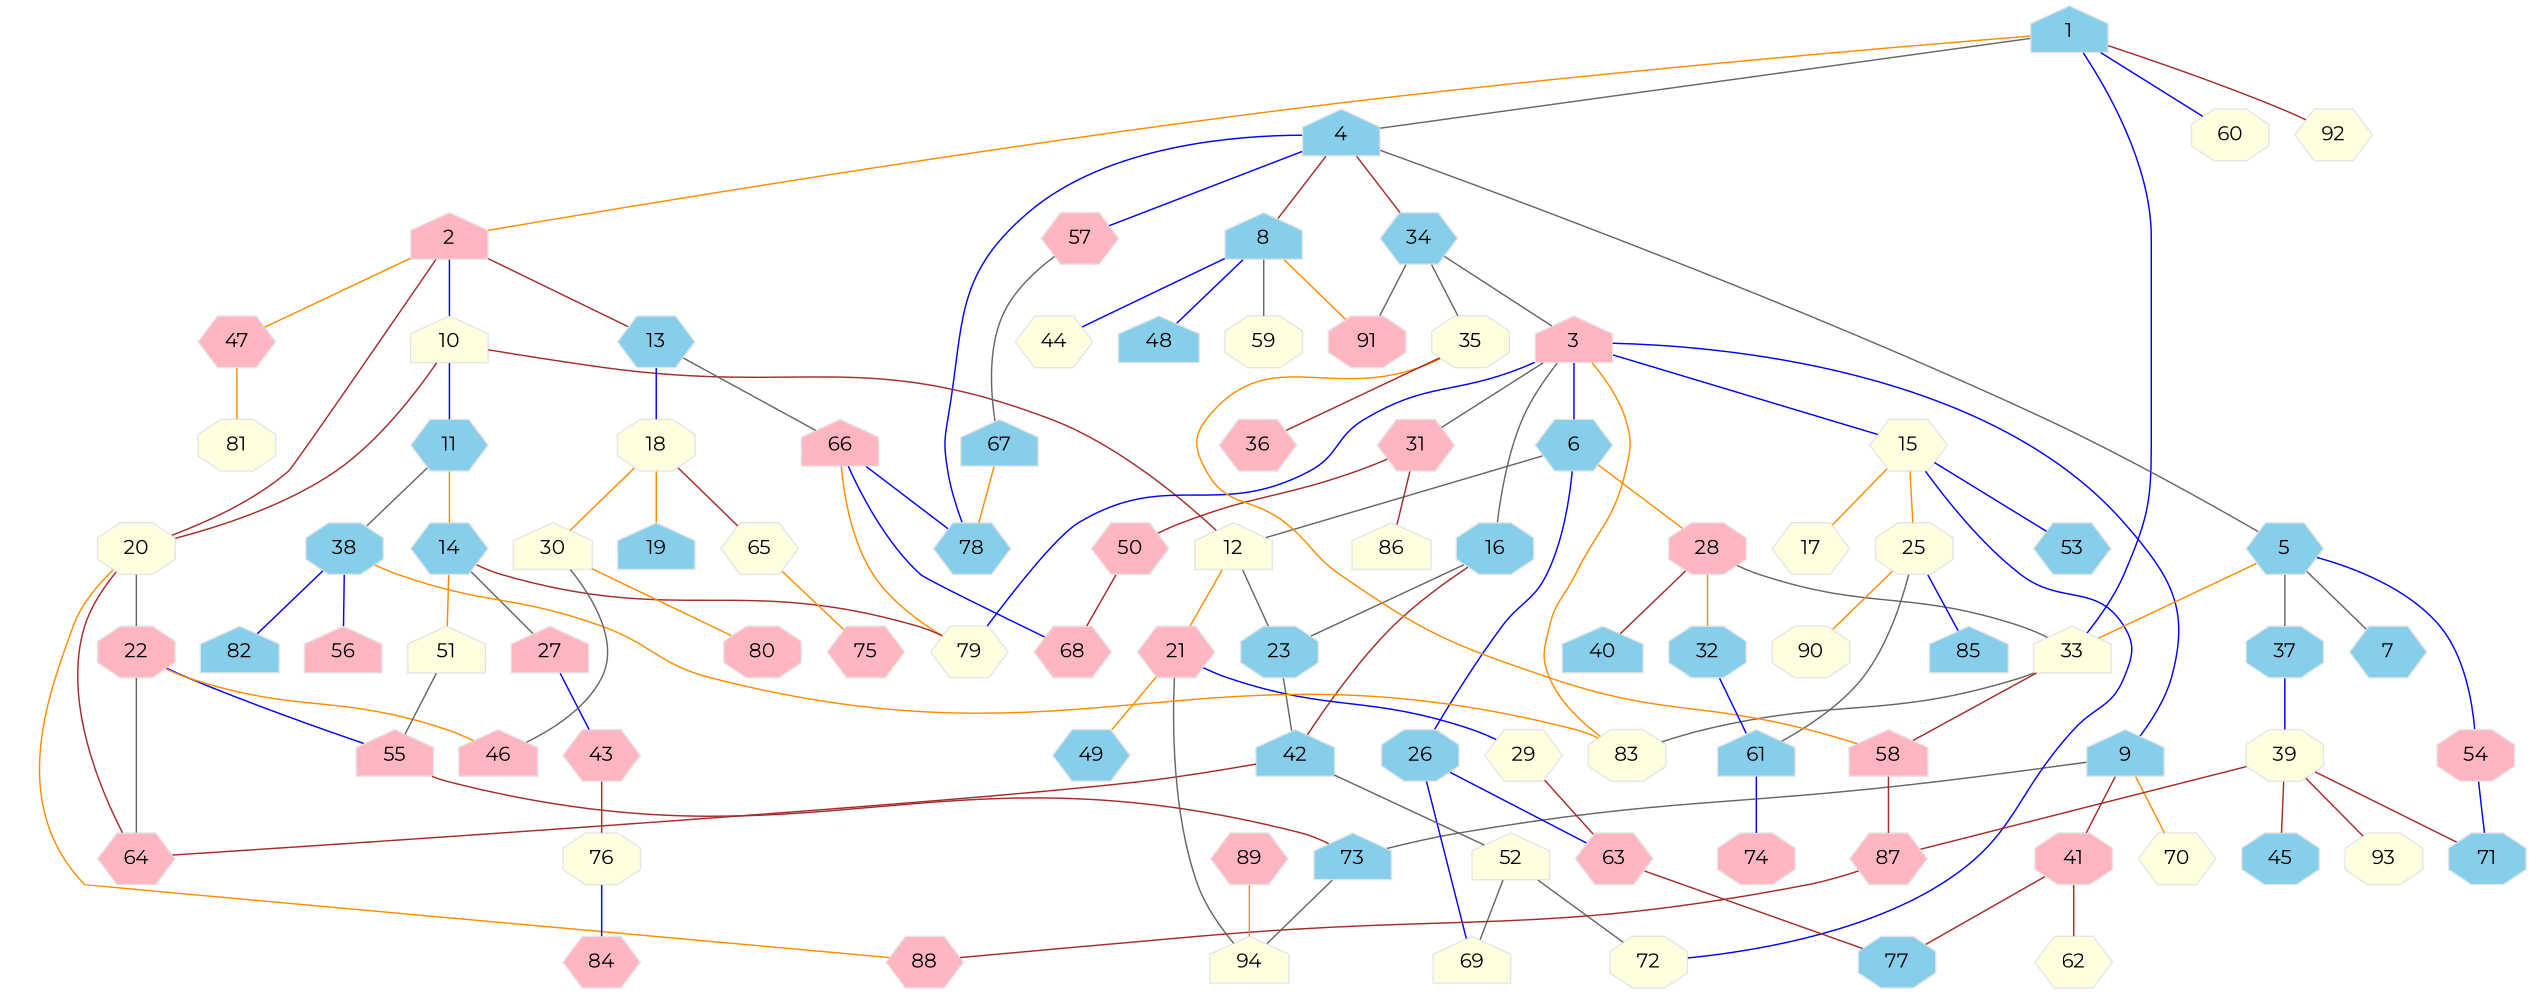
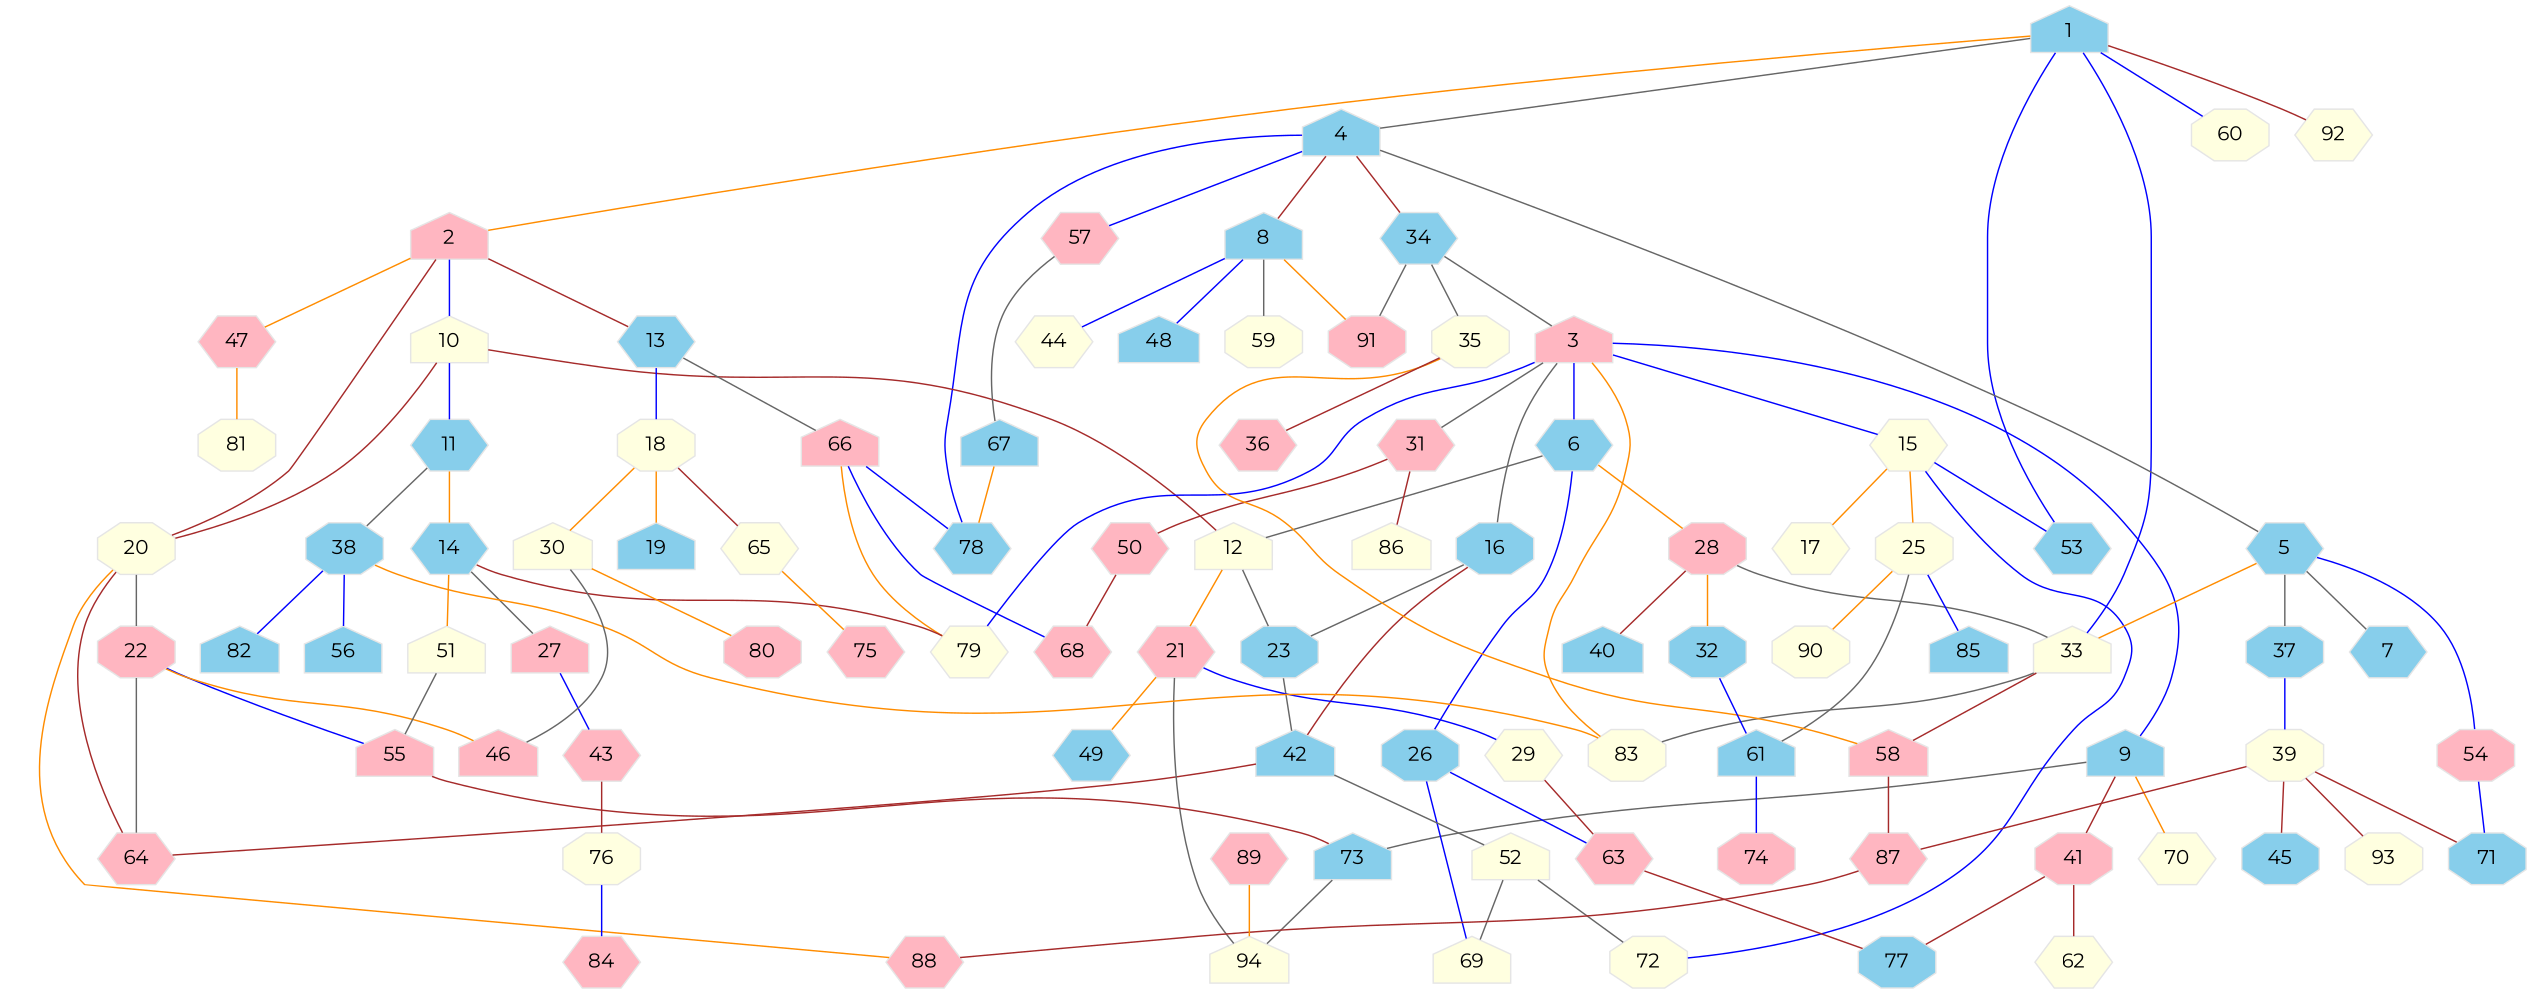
none -> (1988, 287)
(343, 652) -> (343, 652)
